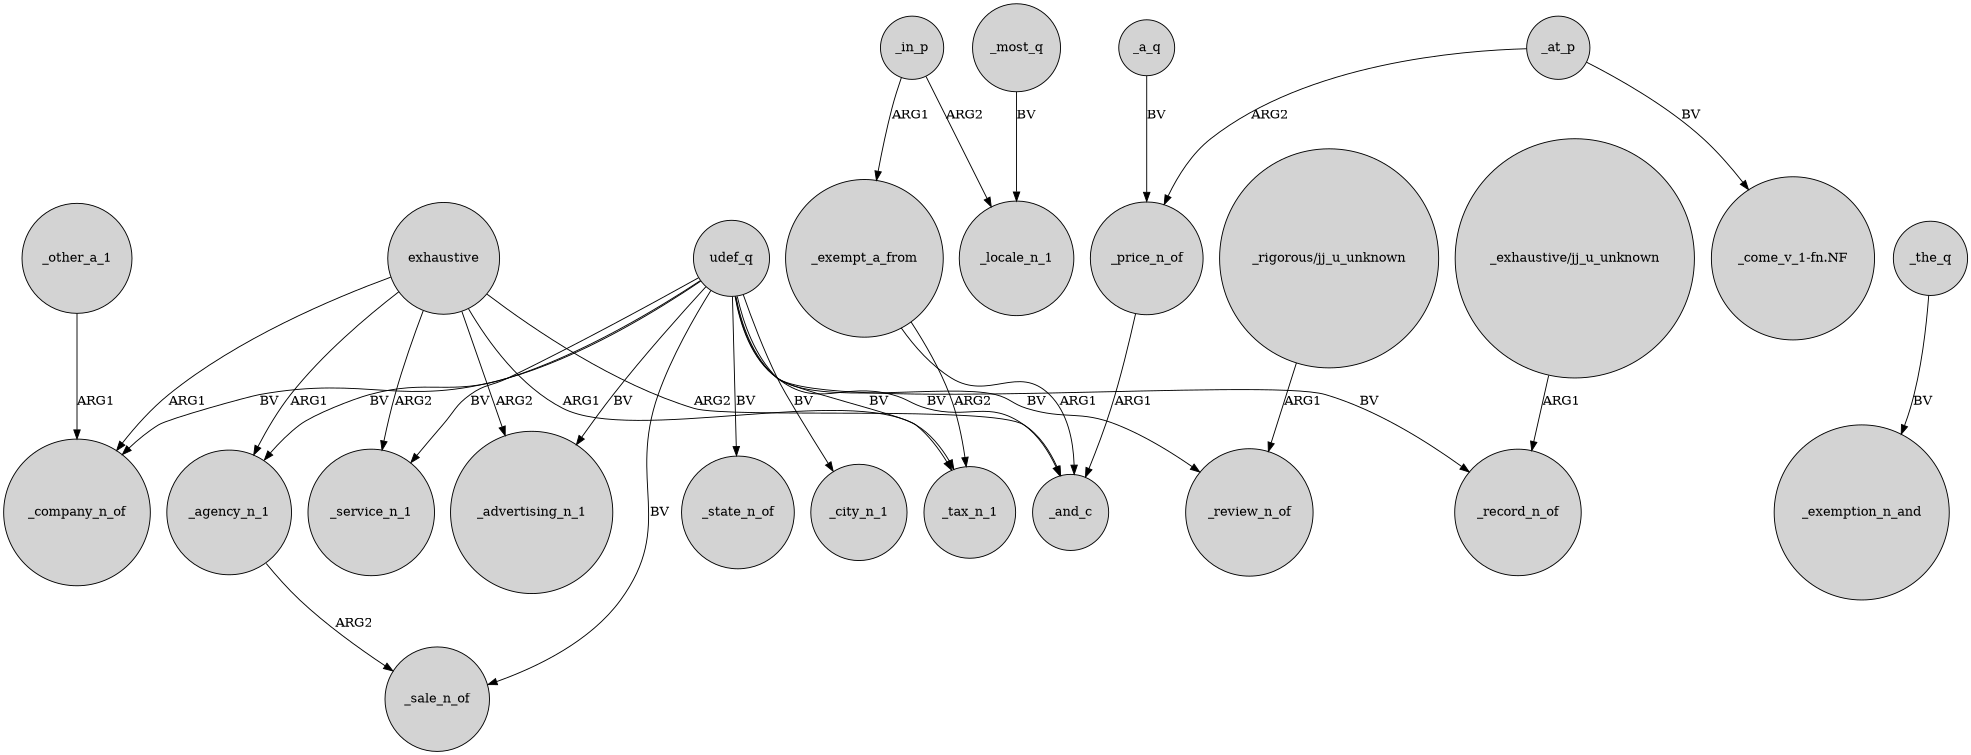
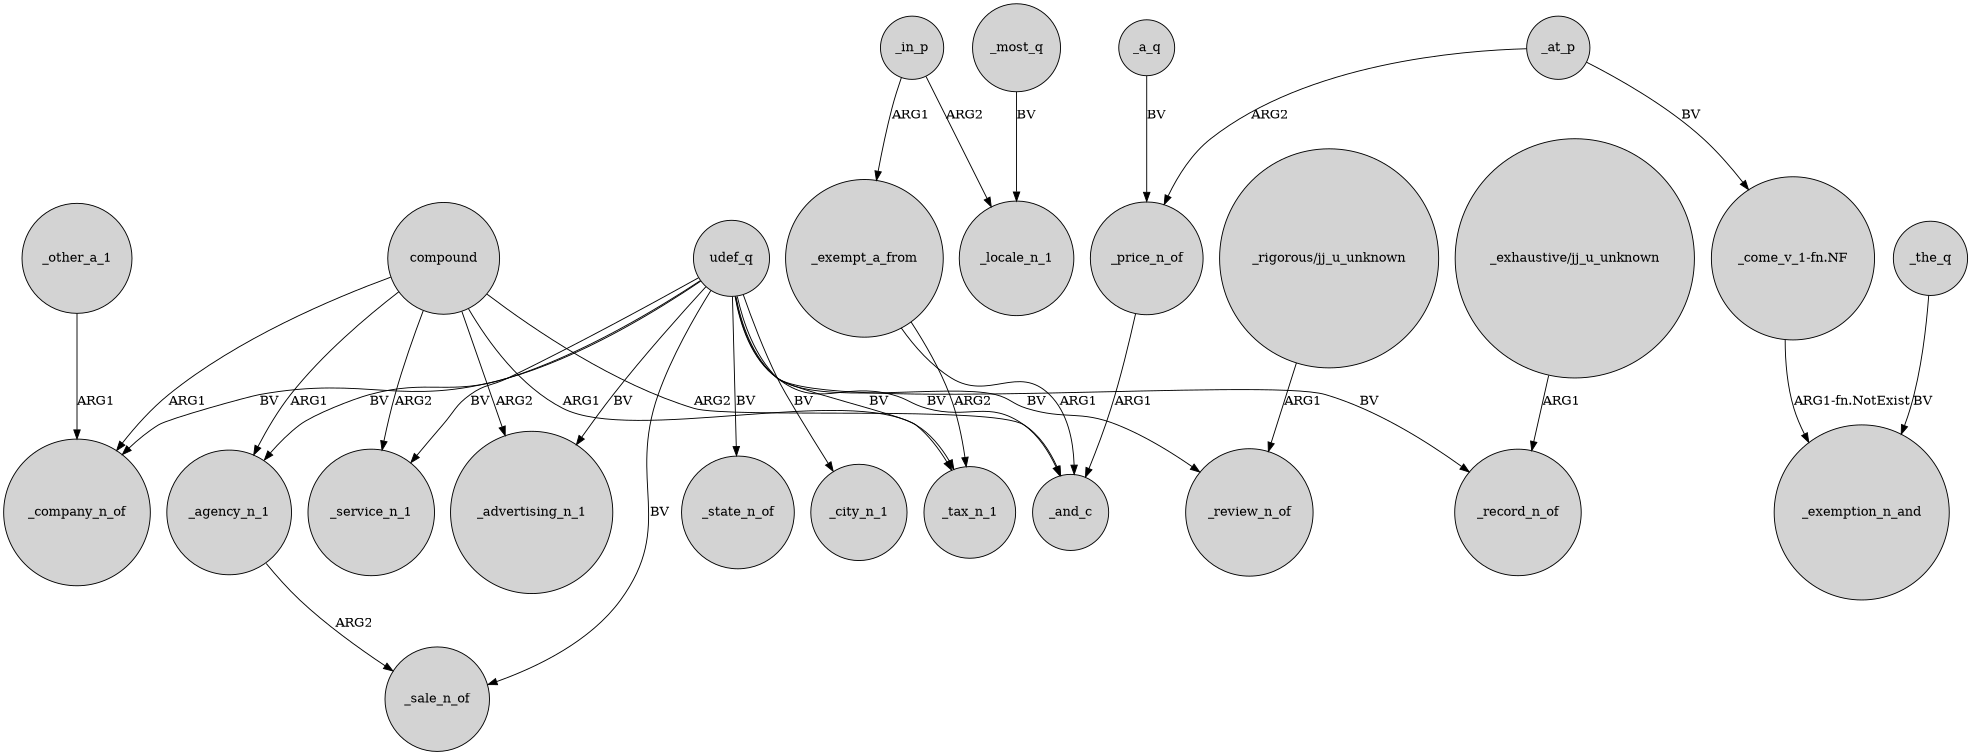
(444, 258) -> (444, 258)
none -> (1789, 388)
